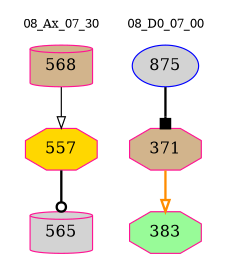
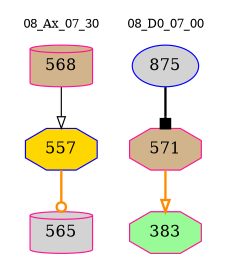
(61, 149) -> (61, 149)
(165, 149) -> (165, 149)
(61, 186) -> (61, 186)
